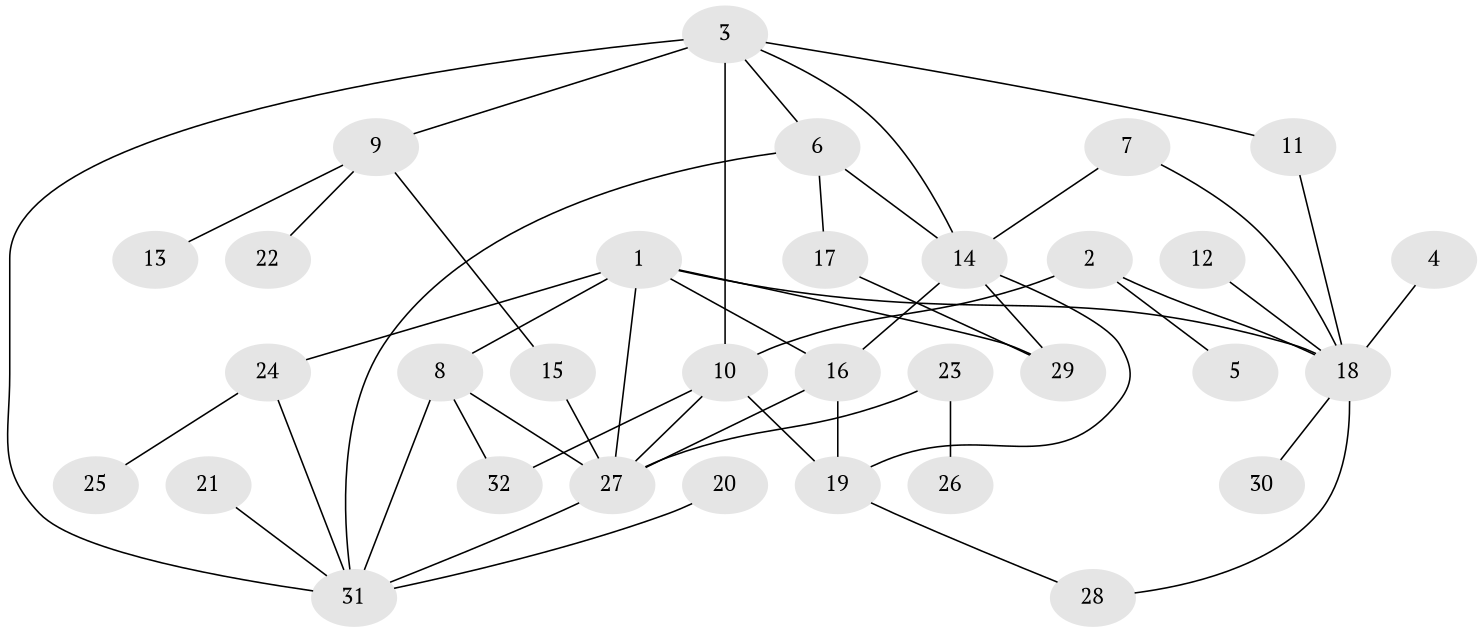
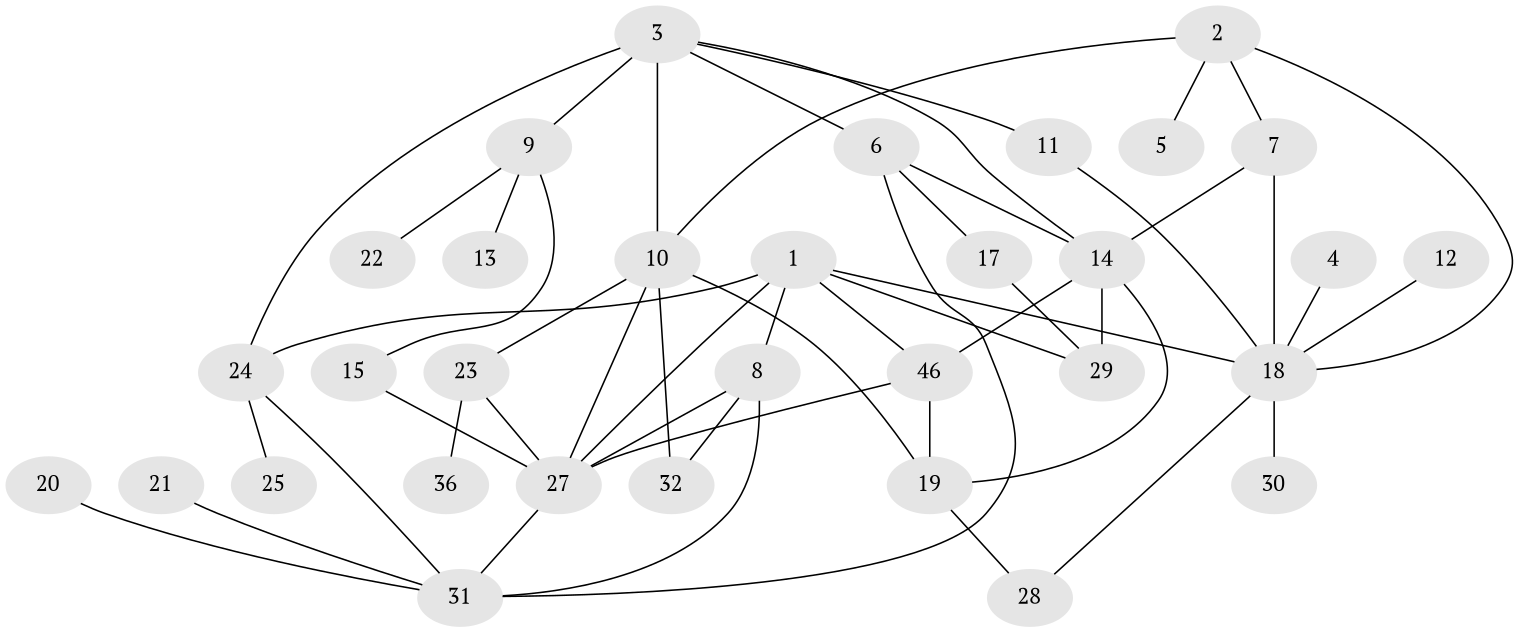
none -> (1246, 91)
(63, 187) -> (402, 157)
none -> (555, 320)
(838, 373) -> (930, 373)
(950, 485) -> (446, 485)
